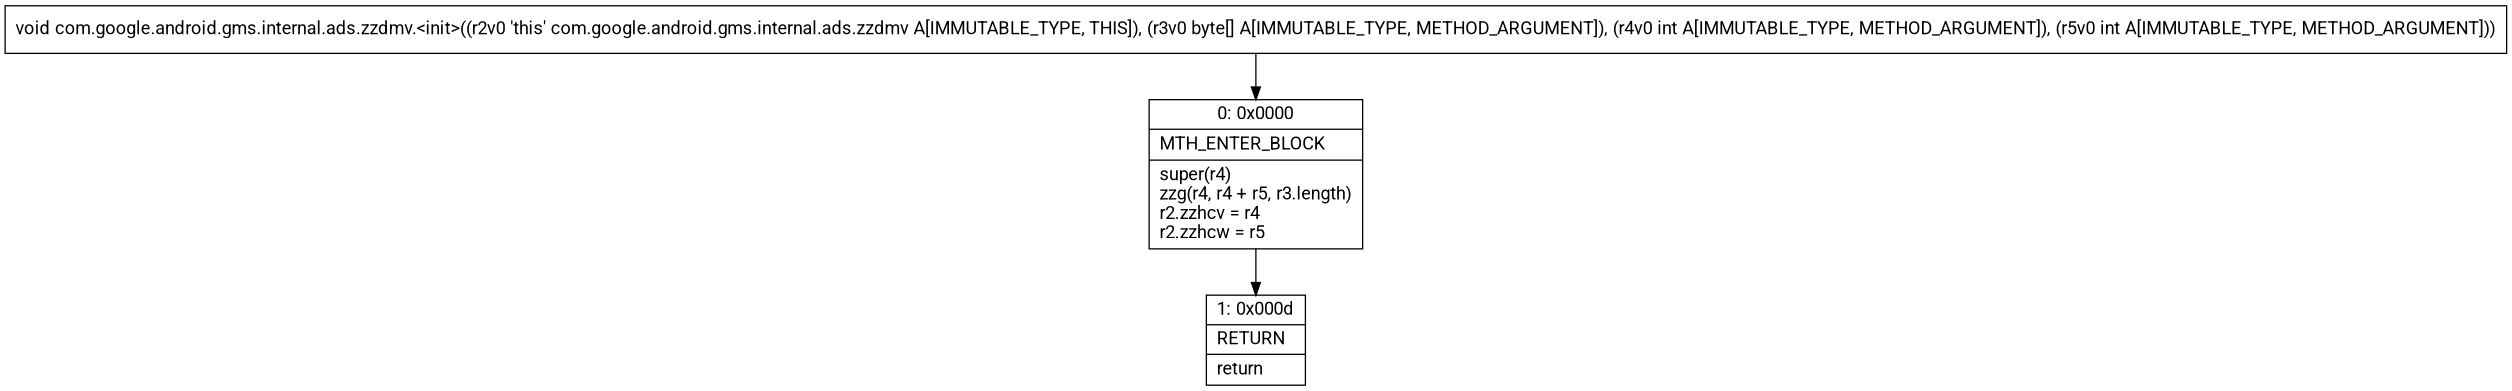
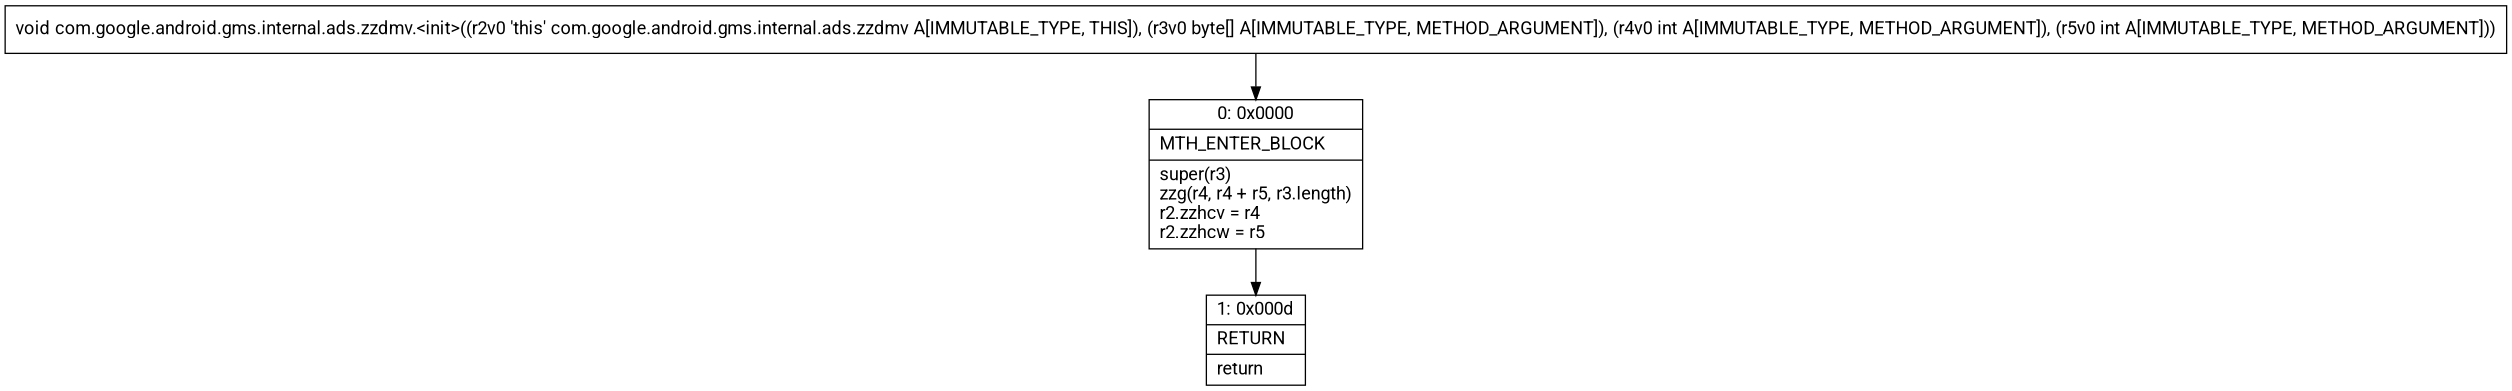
(1195, 175) -> (1195, 175)
